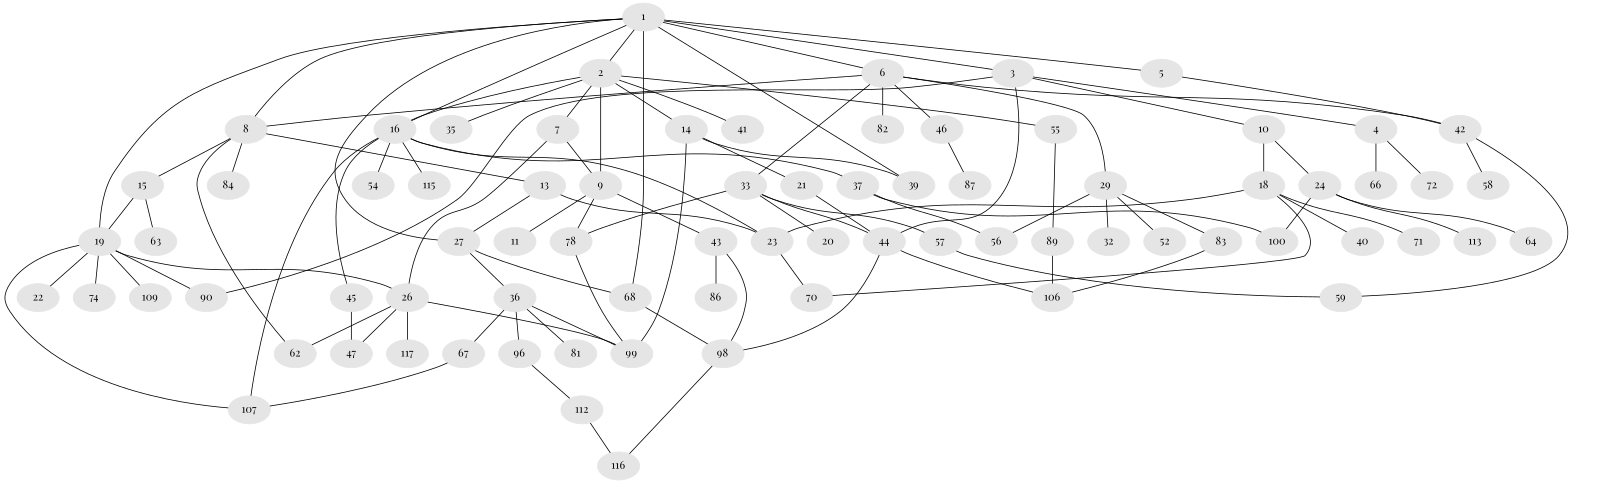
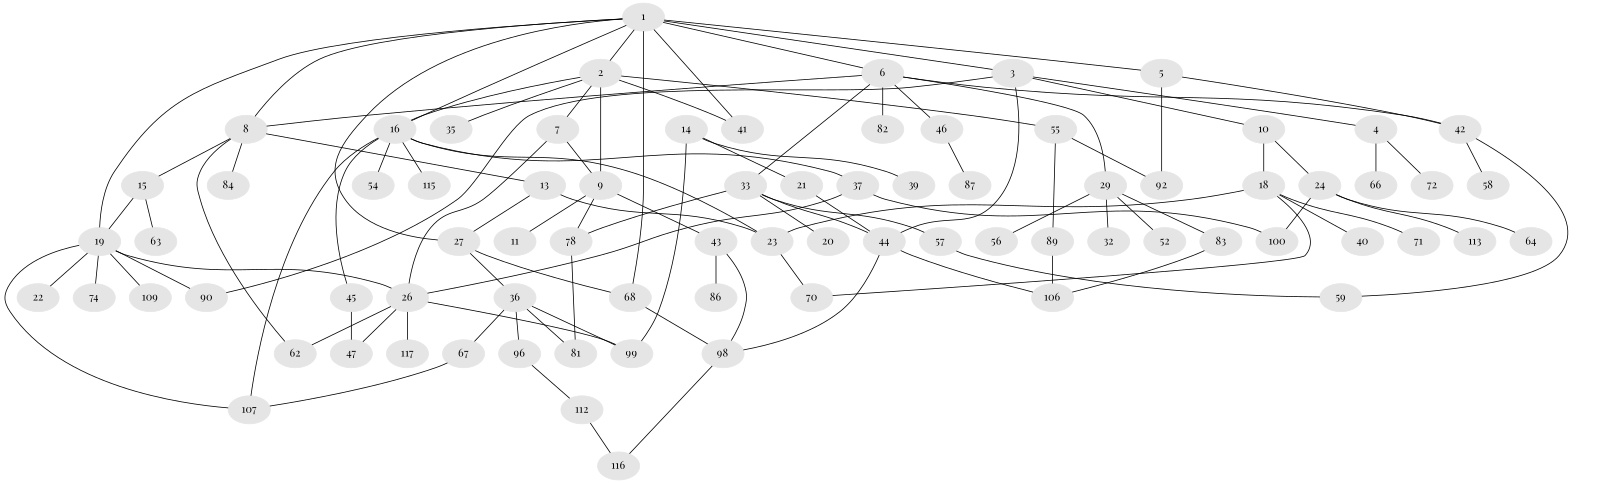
(779, 101) -> (693, 73)
(649, 105) -> none
none -> (1162, 185)
(927, 214) -> (645, 241)
(596, 300) -> (573, 298)
